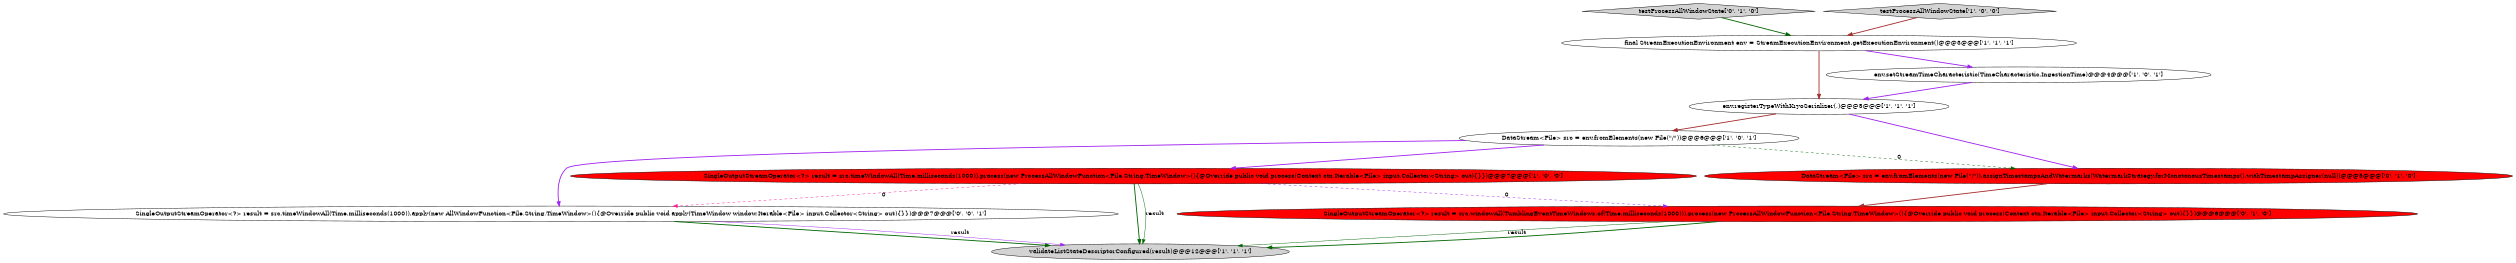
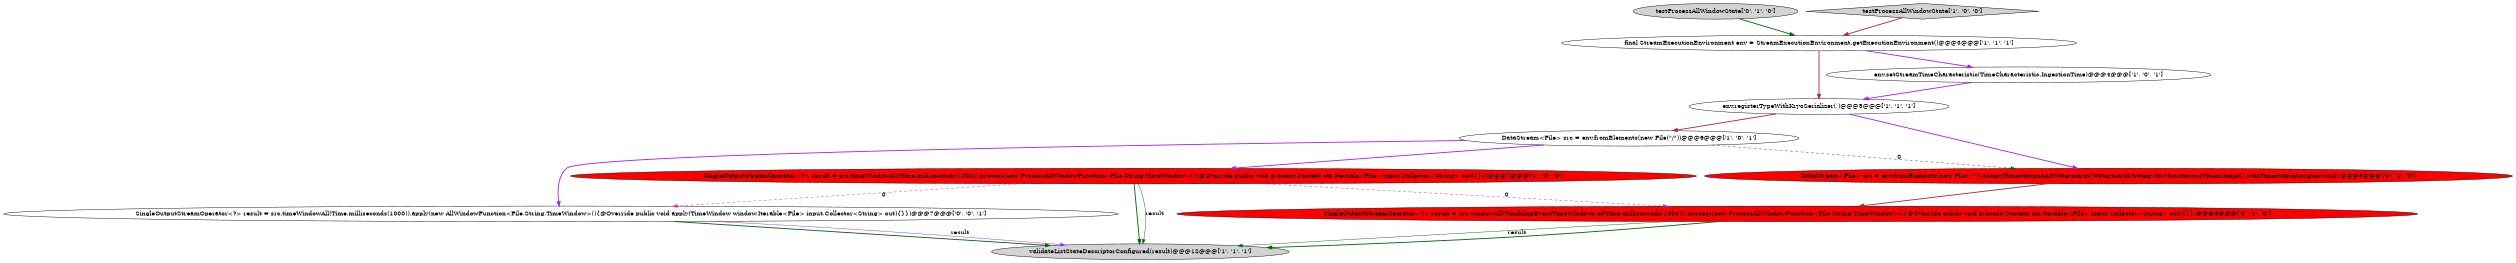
(1699, 11) -> (1716, 11)
